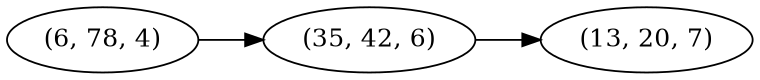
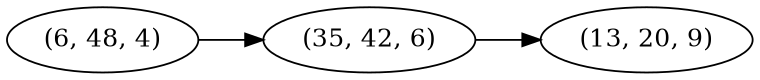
(103, 40) -> (103, 40)
(647, 40) -> (647, 40)
